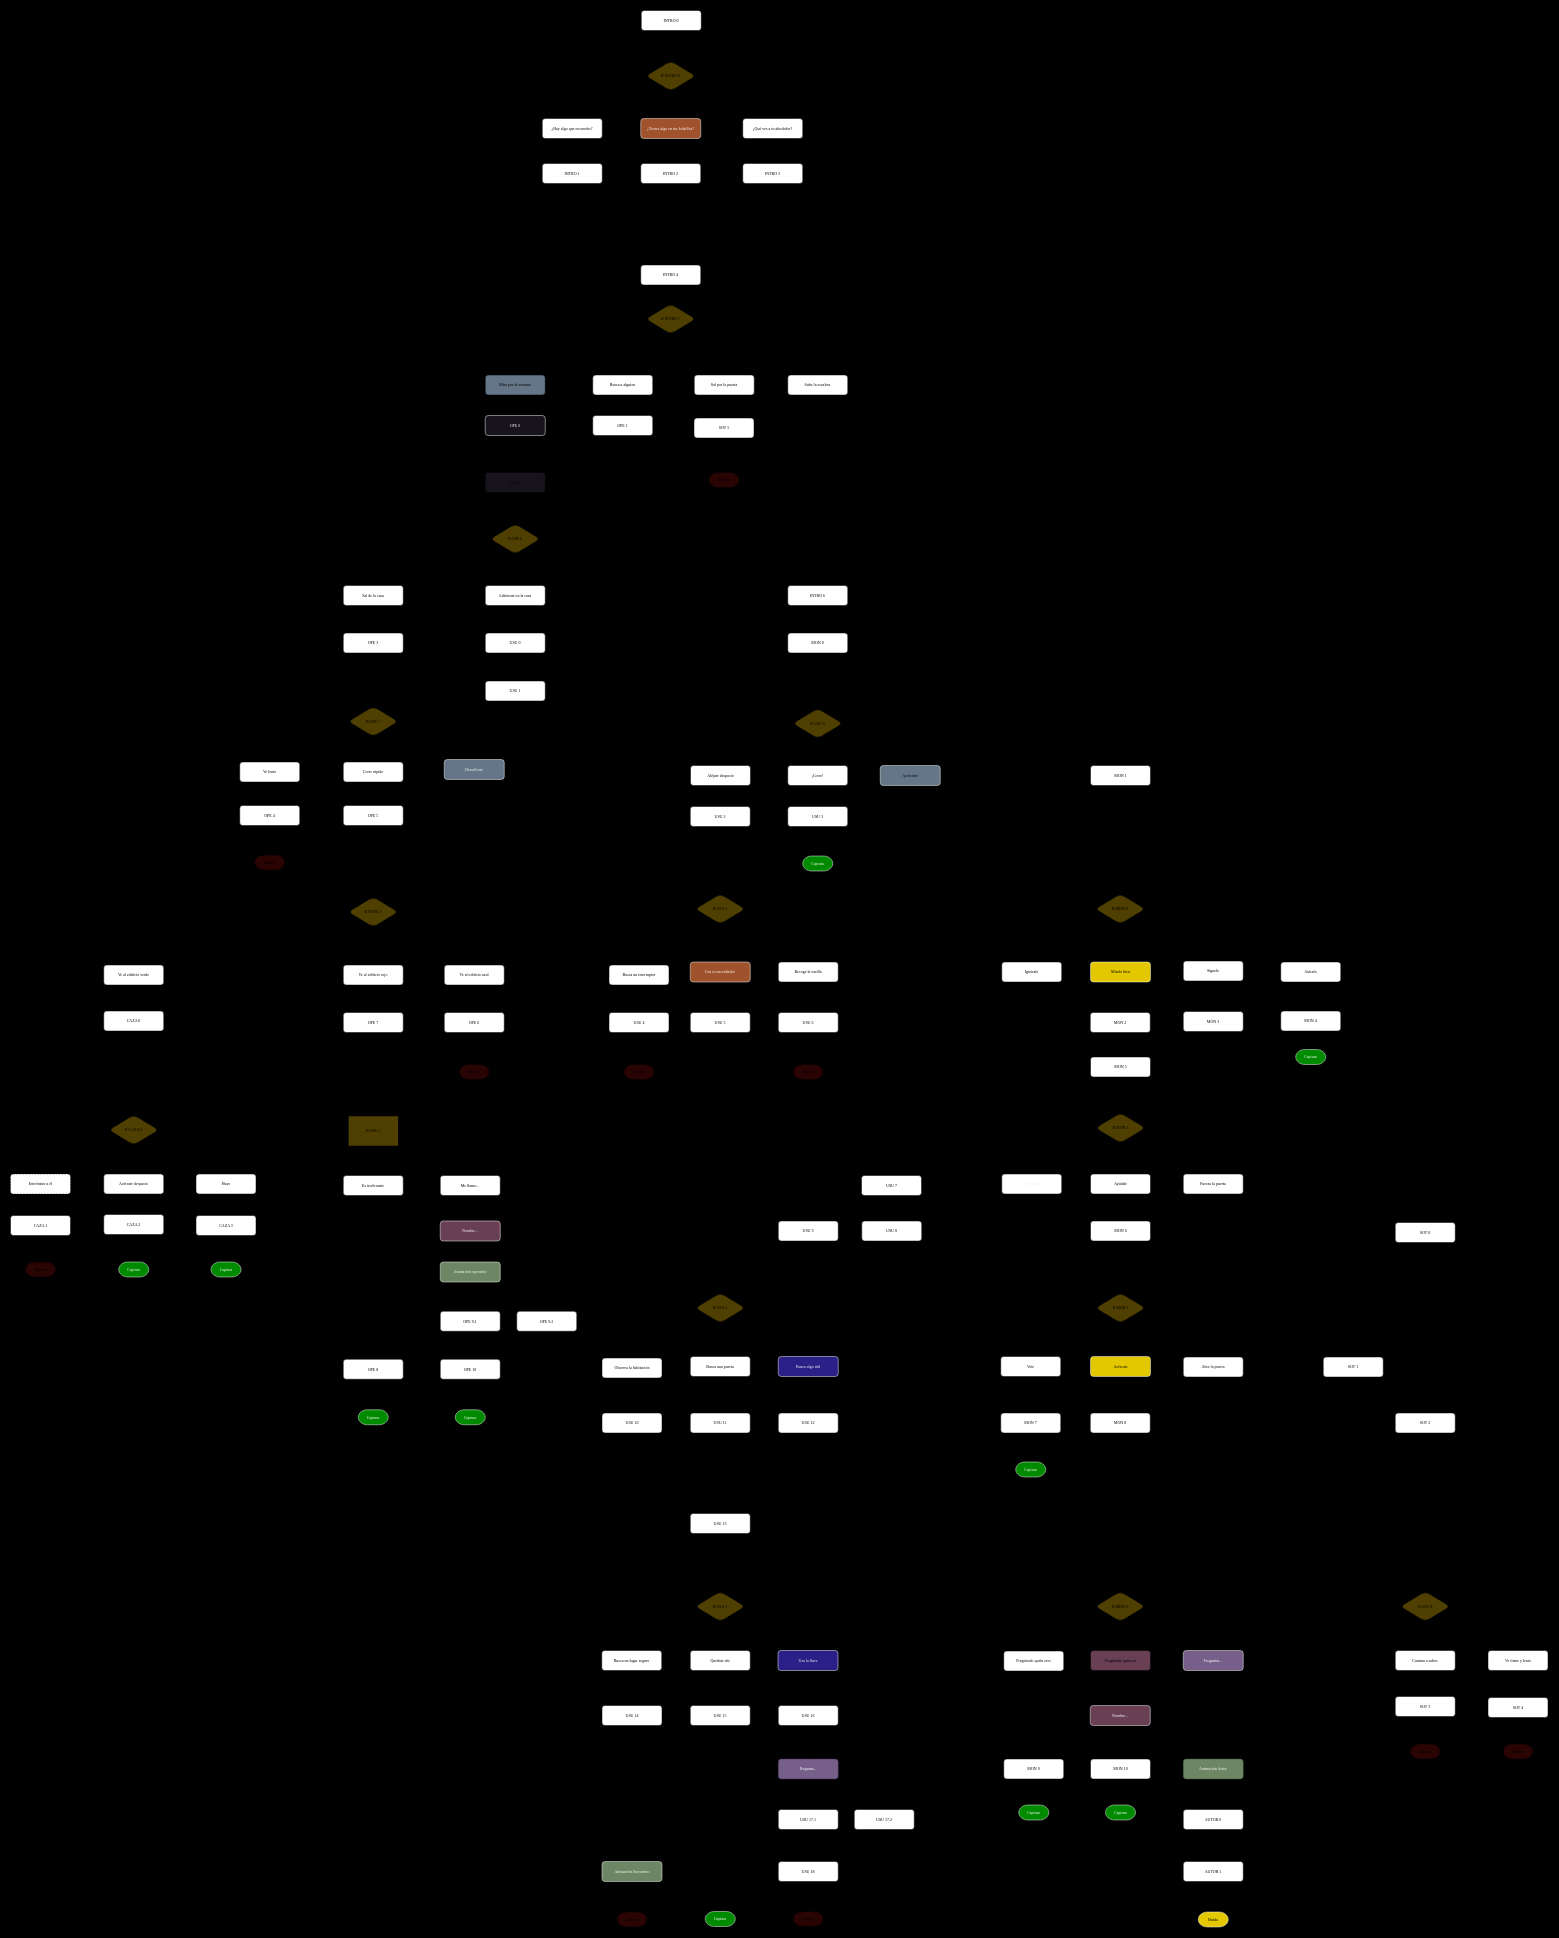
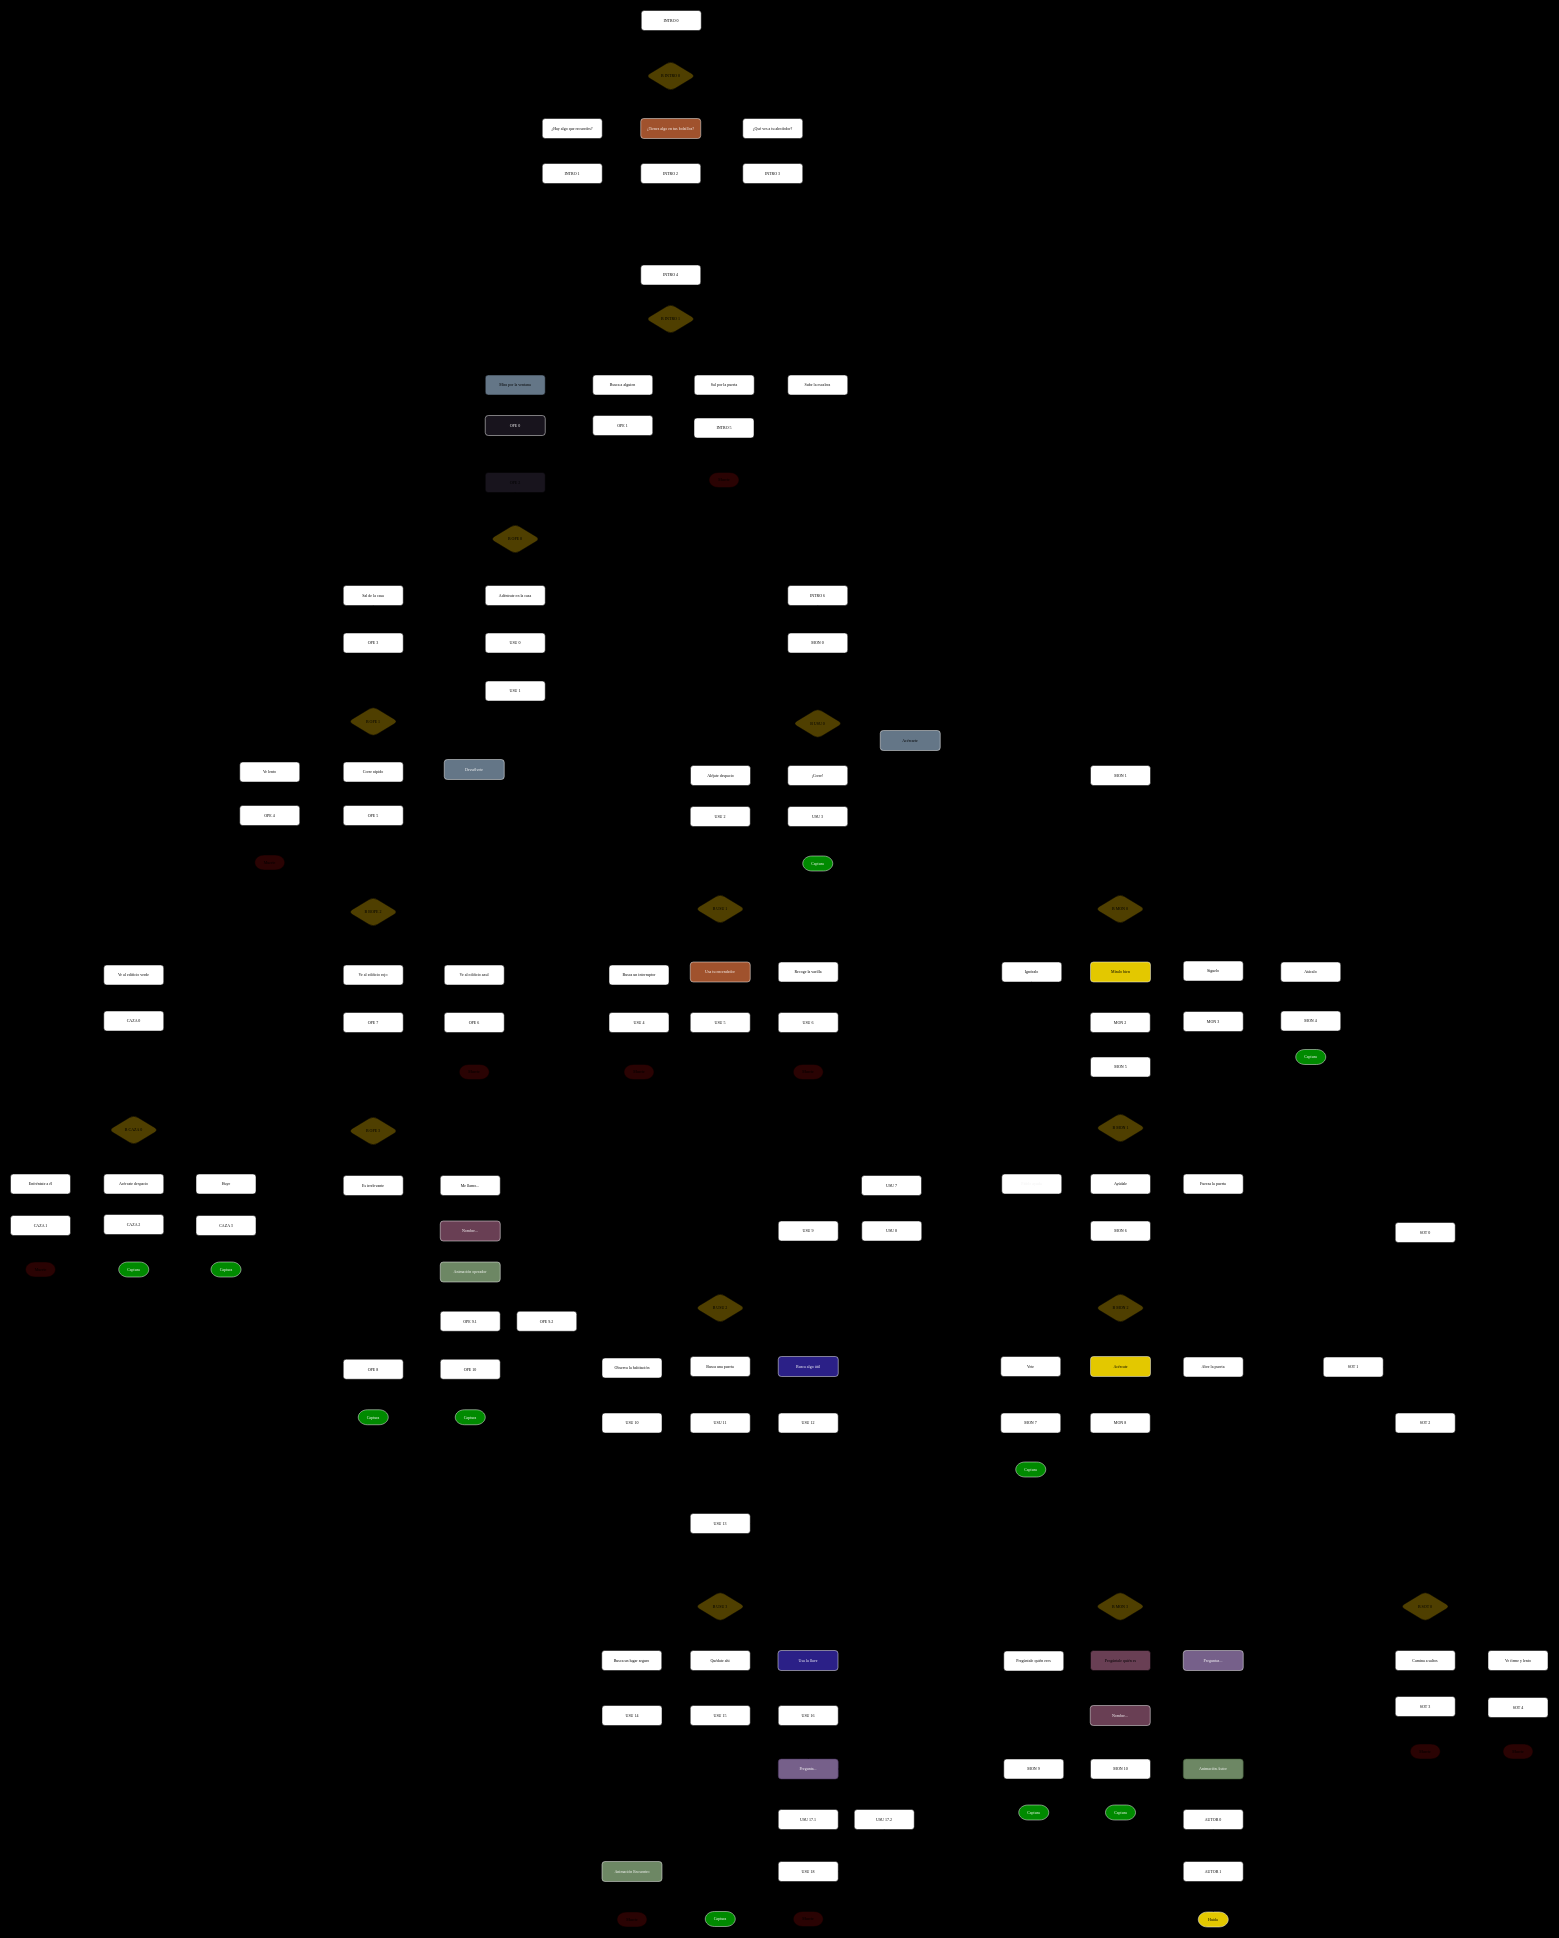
(724, 428) -> (724, 428)
(910, 775) -> (910, 740)
(373, 1131) -> (373, 1131)
(41, 1184) -> (41, 1184)
